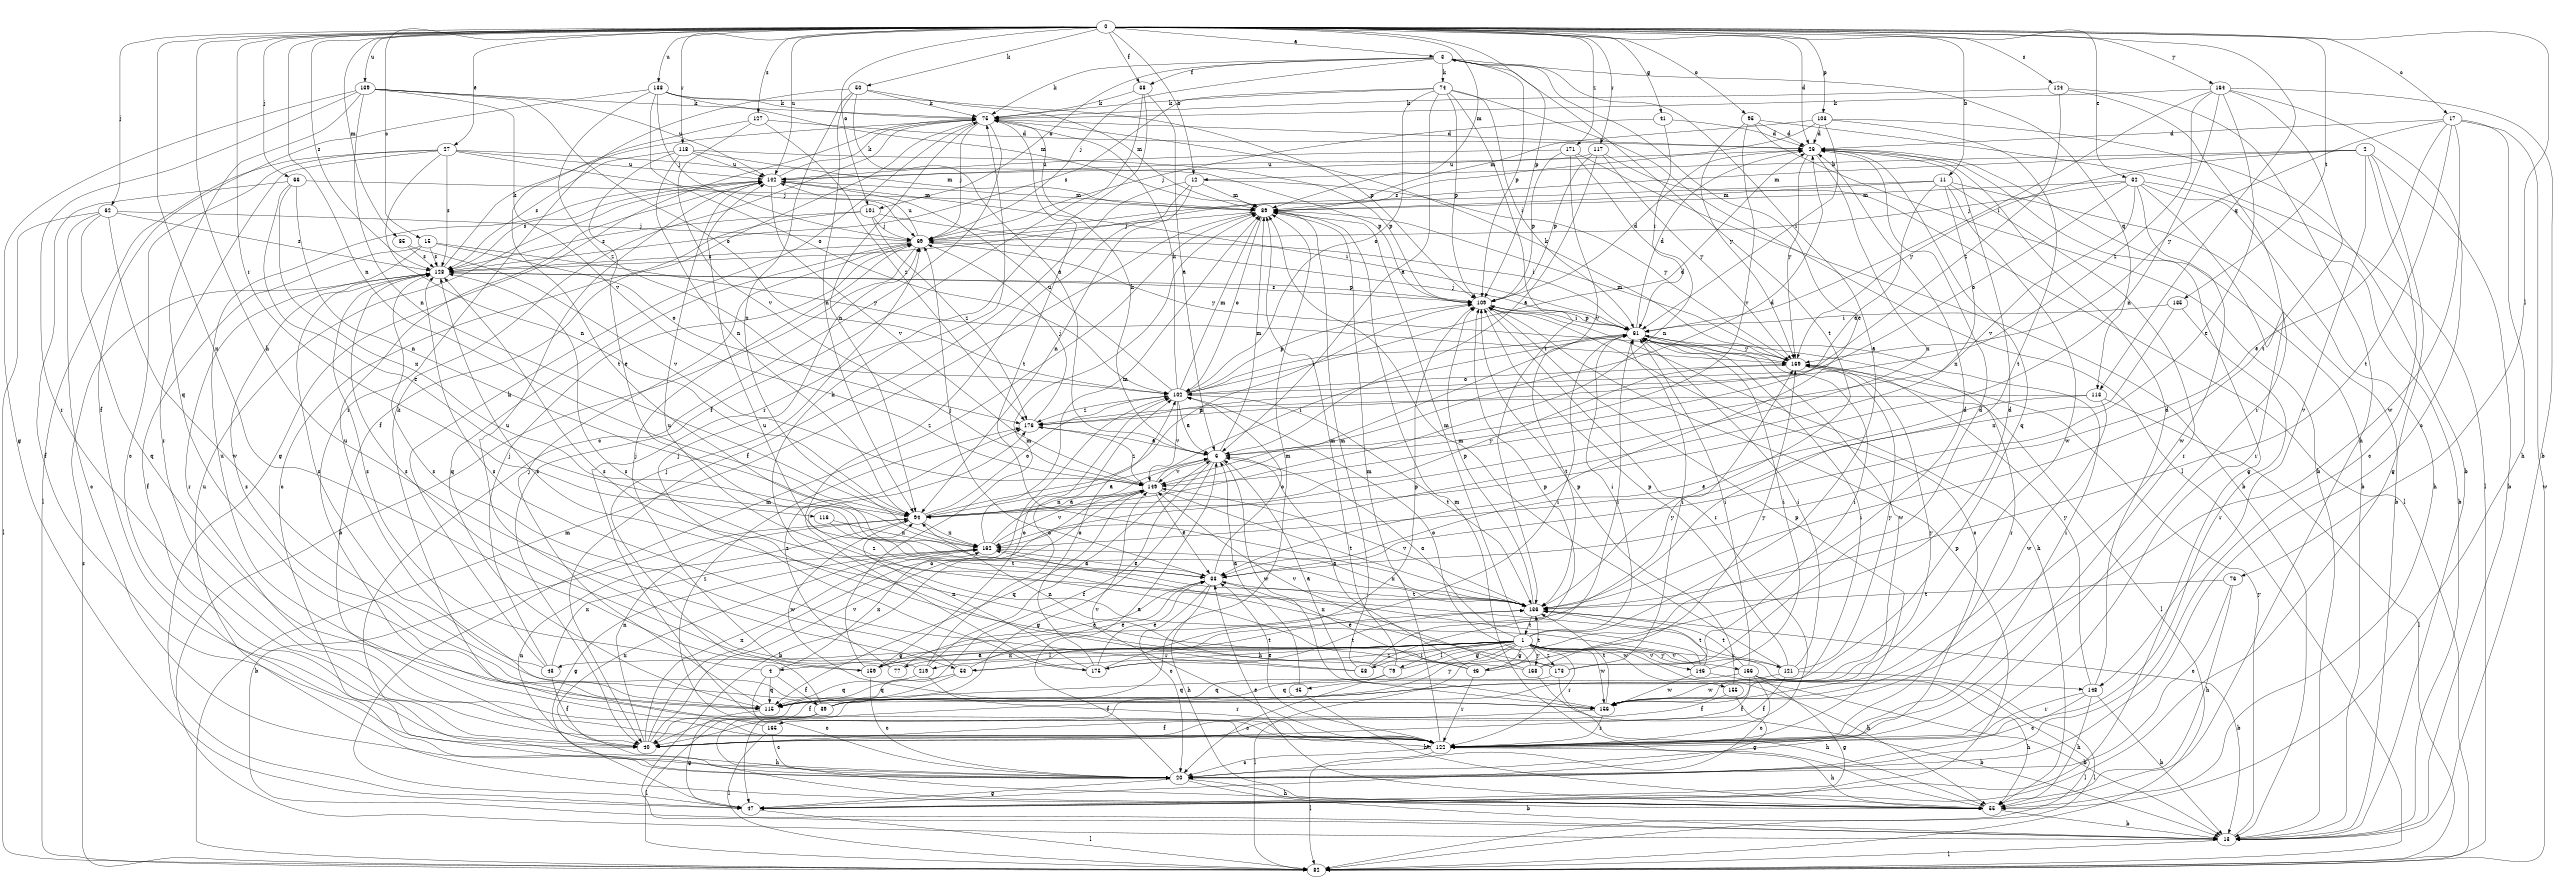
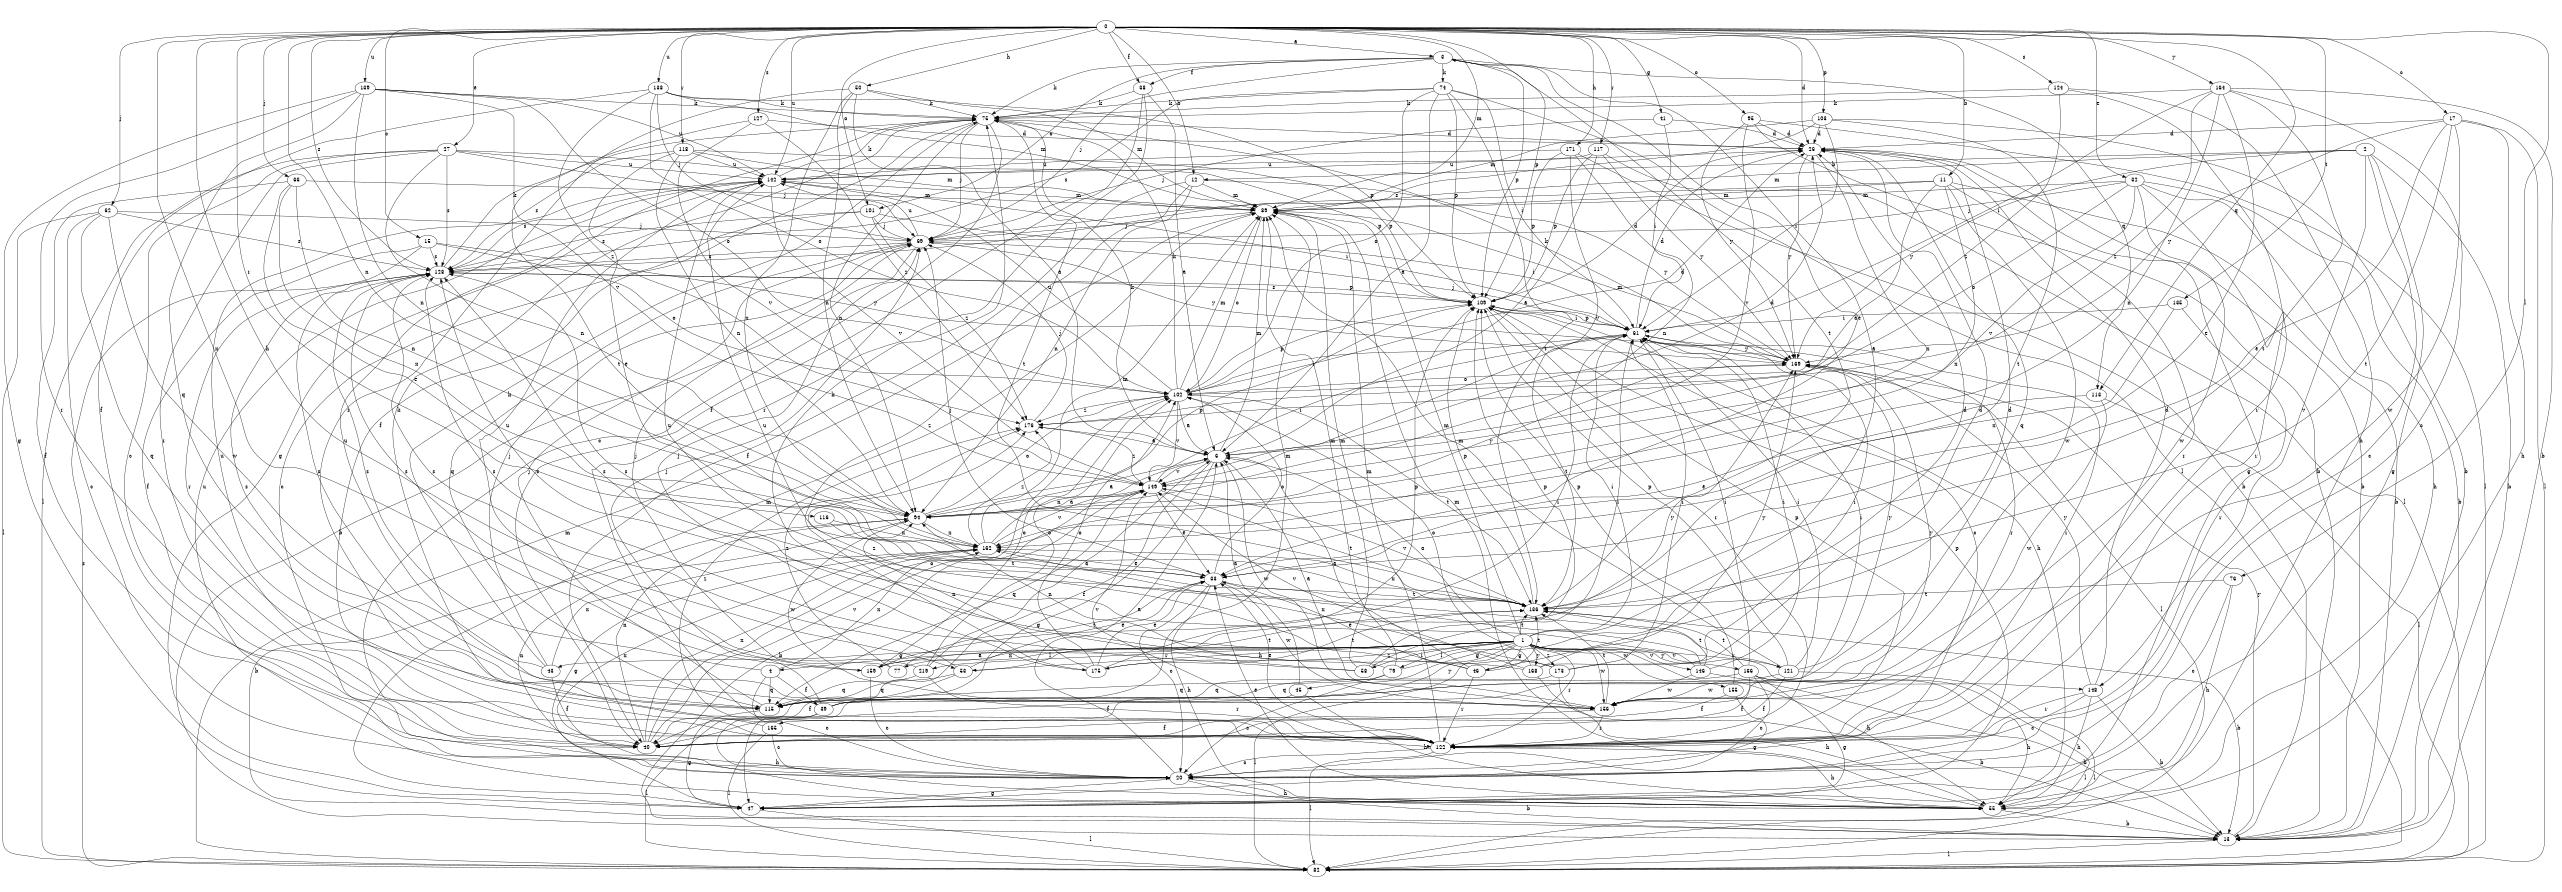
(1009, 58) -> (1009, 58)
(1595, 88) -> (1595, 88)
(1655, 226) -> (1655, 226)
(402, 242) -> none
(1564, 399) -> (1009, 488)
(1028, 446) -> none
(2545, 487) -> (2545, 487)
(1897, 543) -> (1365, 690)
(1529, 624) -> (1520, 625)
(1094, 625) -> (1094, 625)
